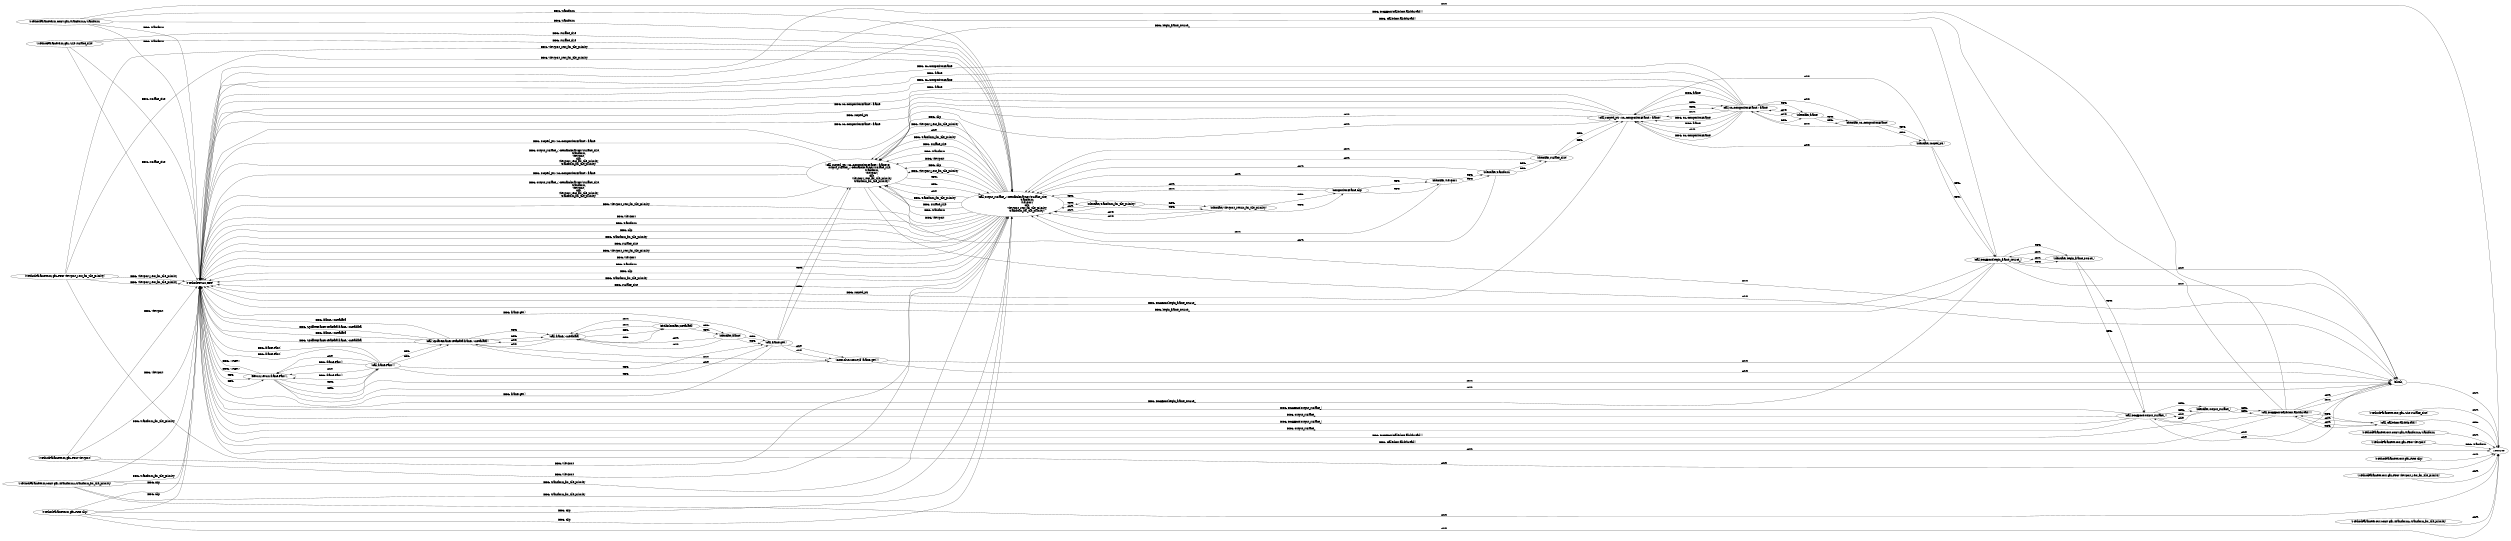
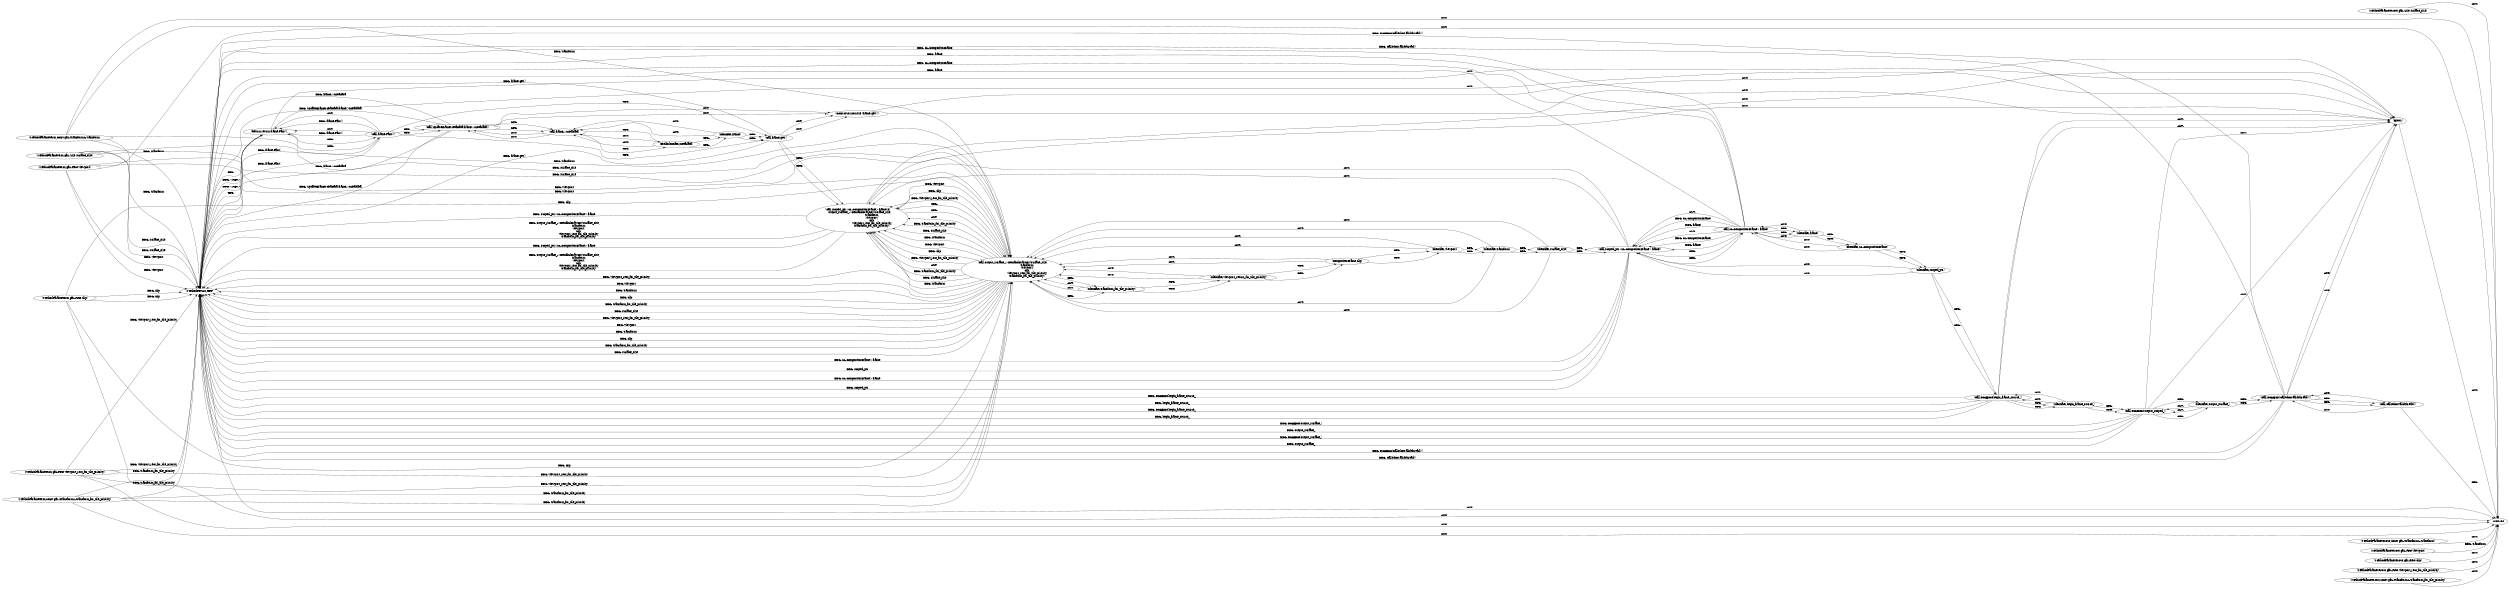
none -> (1479, 28)
(2146, 416) -> (2145, 411)
